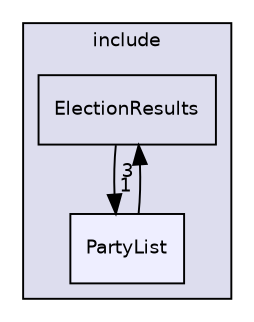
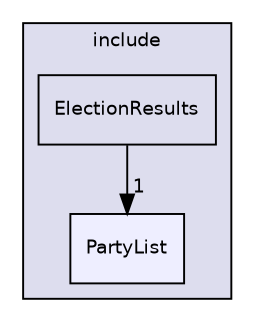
(140, 189) -> none
